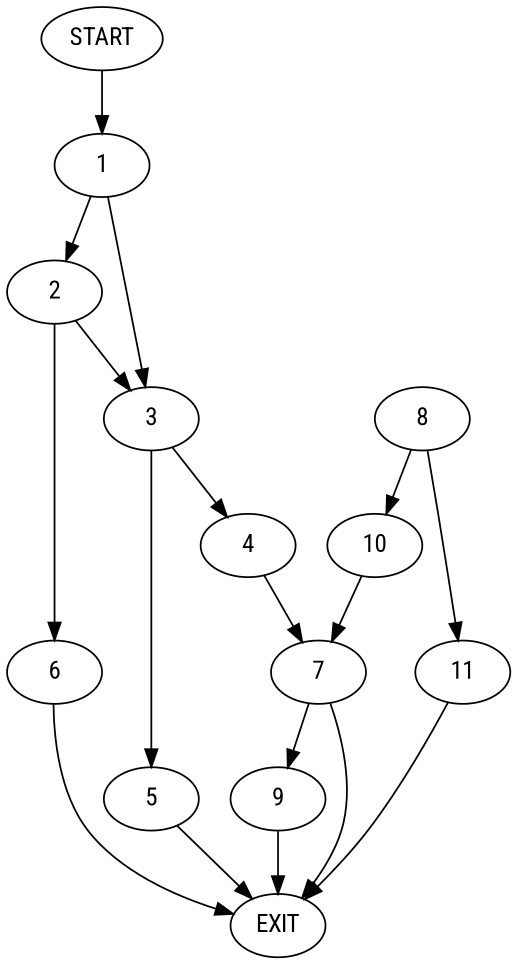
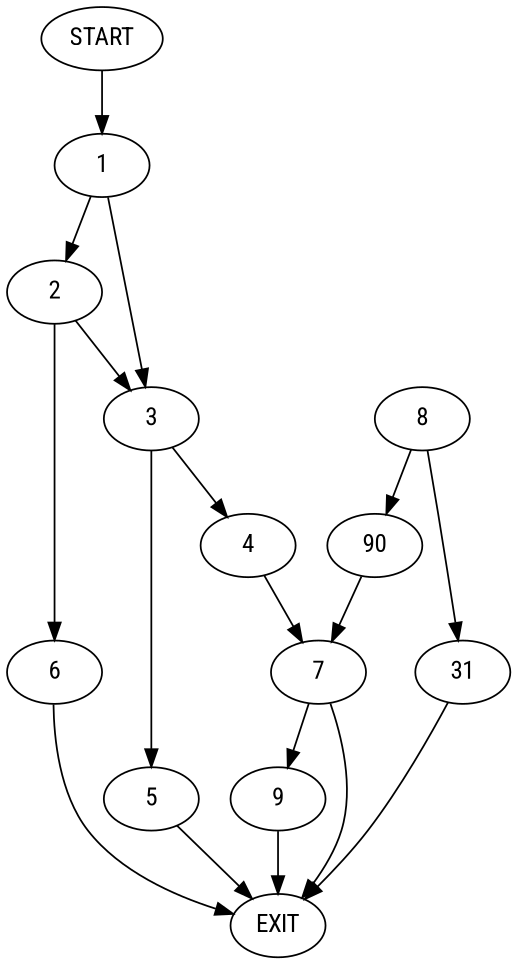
(375, 546) -> (375, 546)
(463, 672) -> (463, 672)
